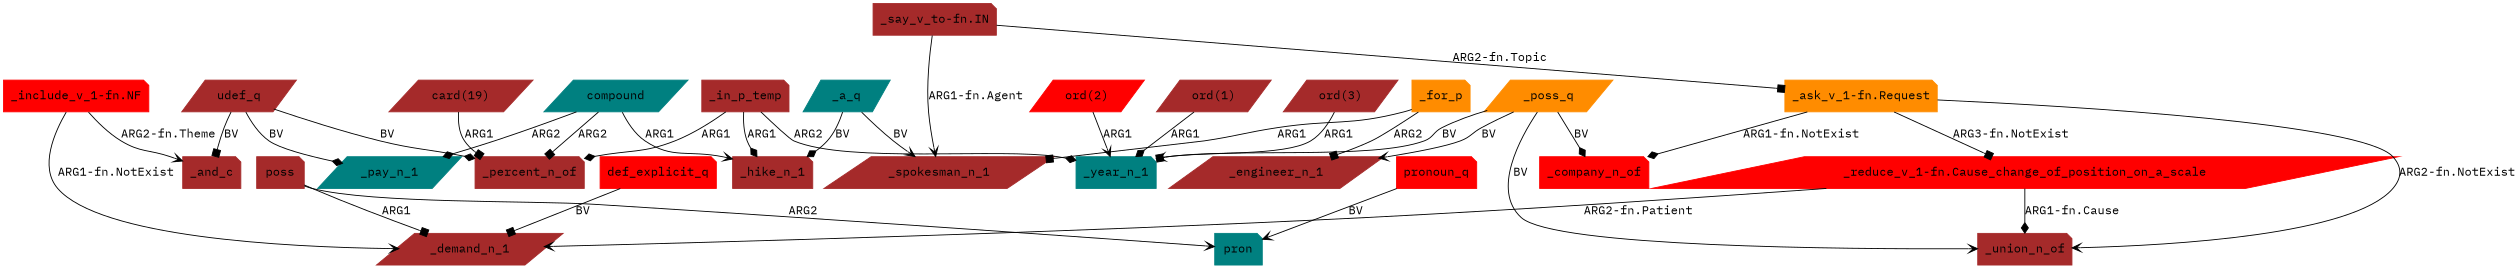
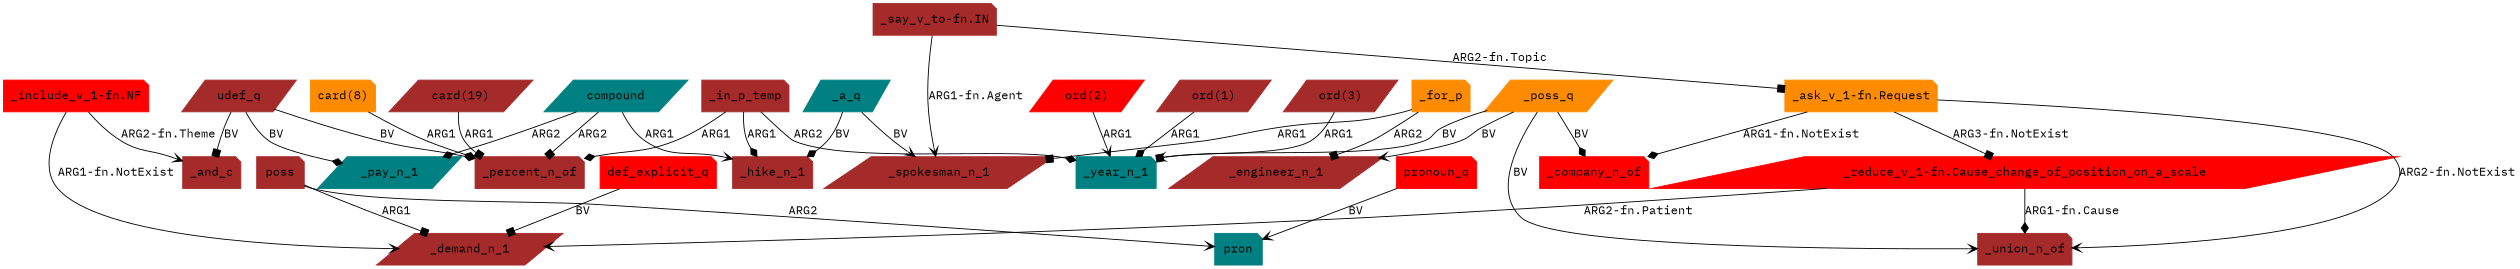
none -> (343, 96)
